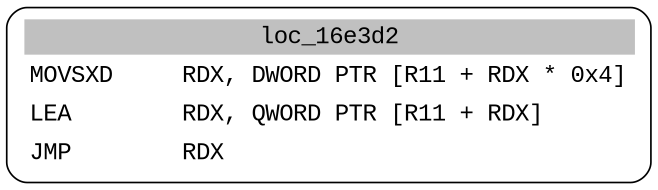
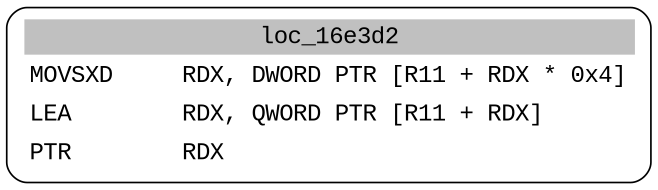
(127, 152) -> (127, 152)
